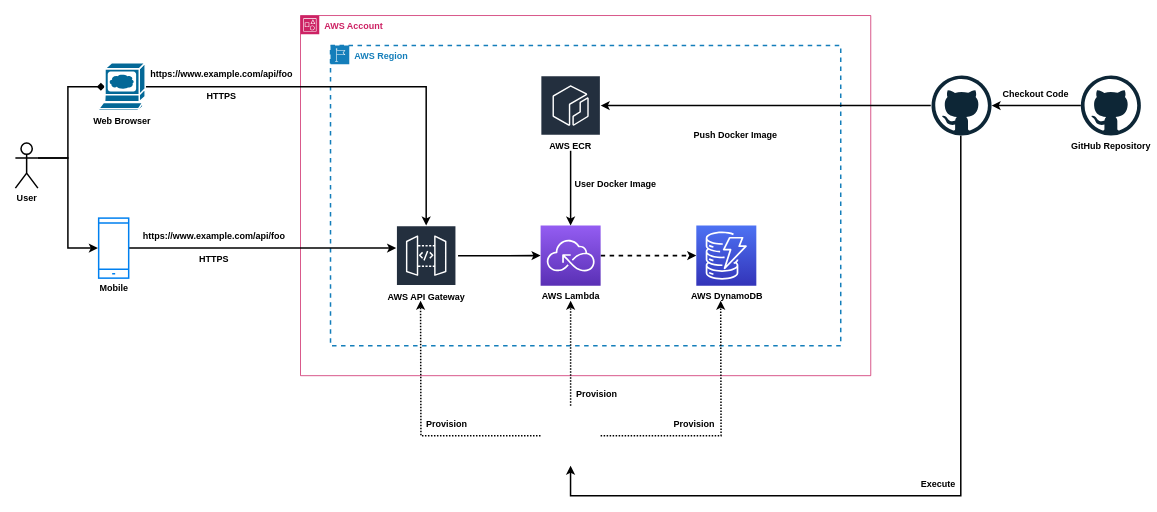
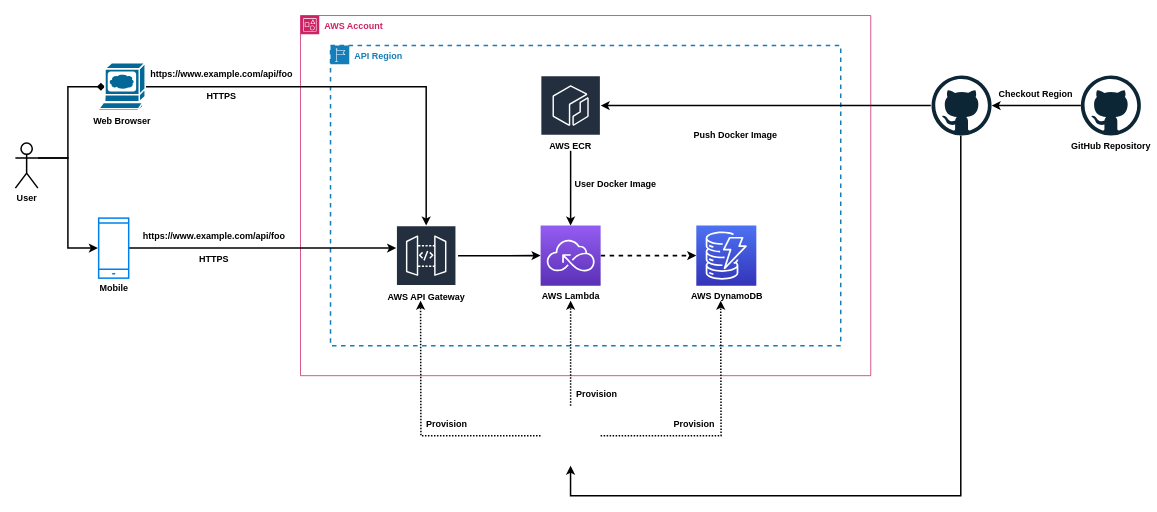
(377, 56) -> (377, 56)
(1035, 94) -> (1035, 94)
(938, 484) -> none
